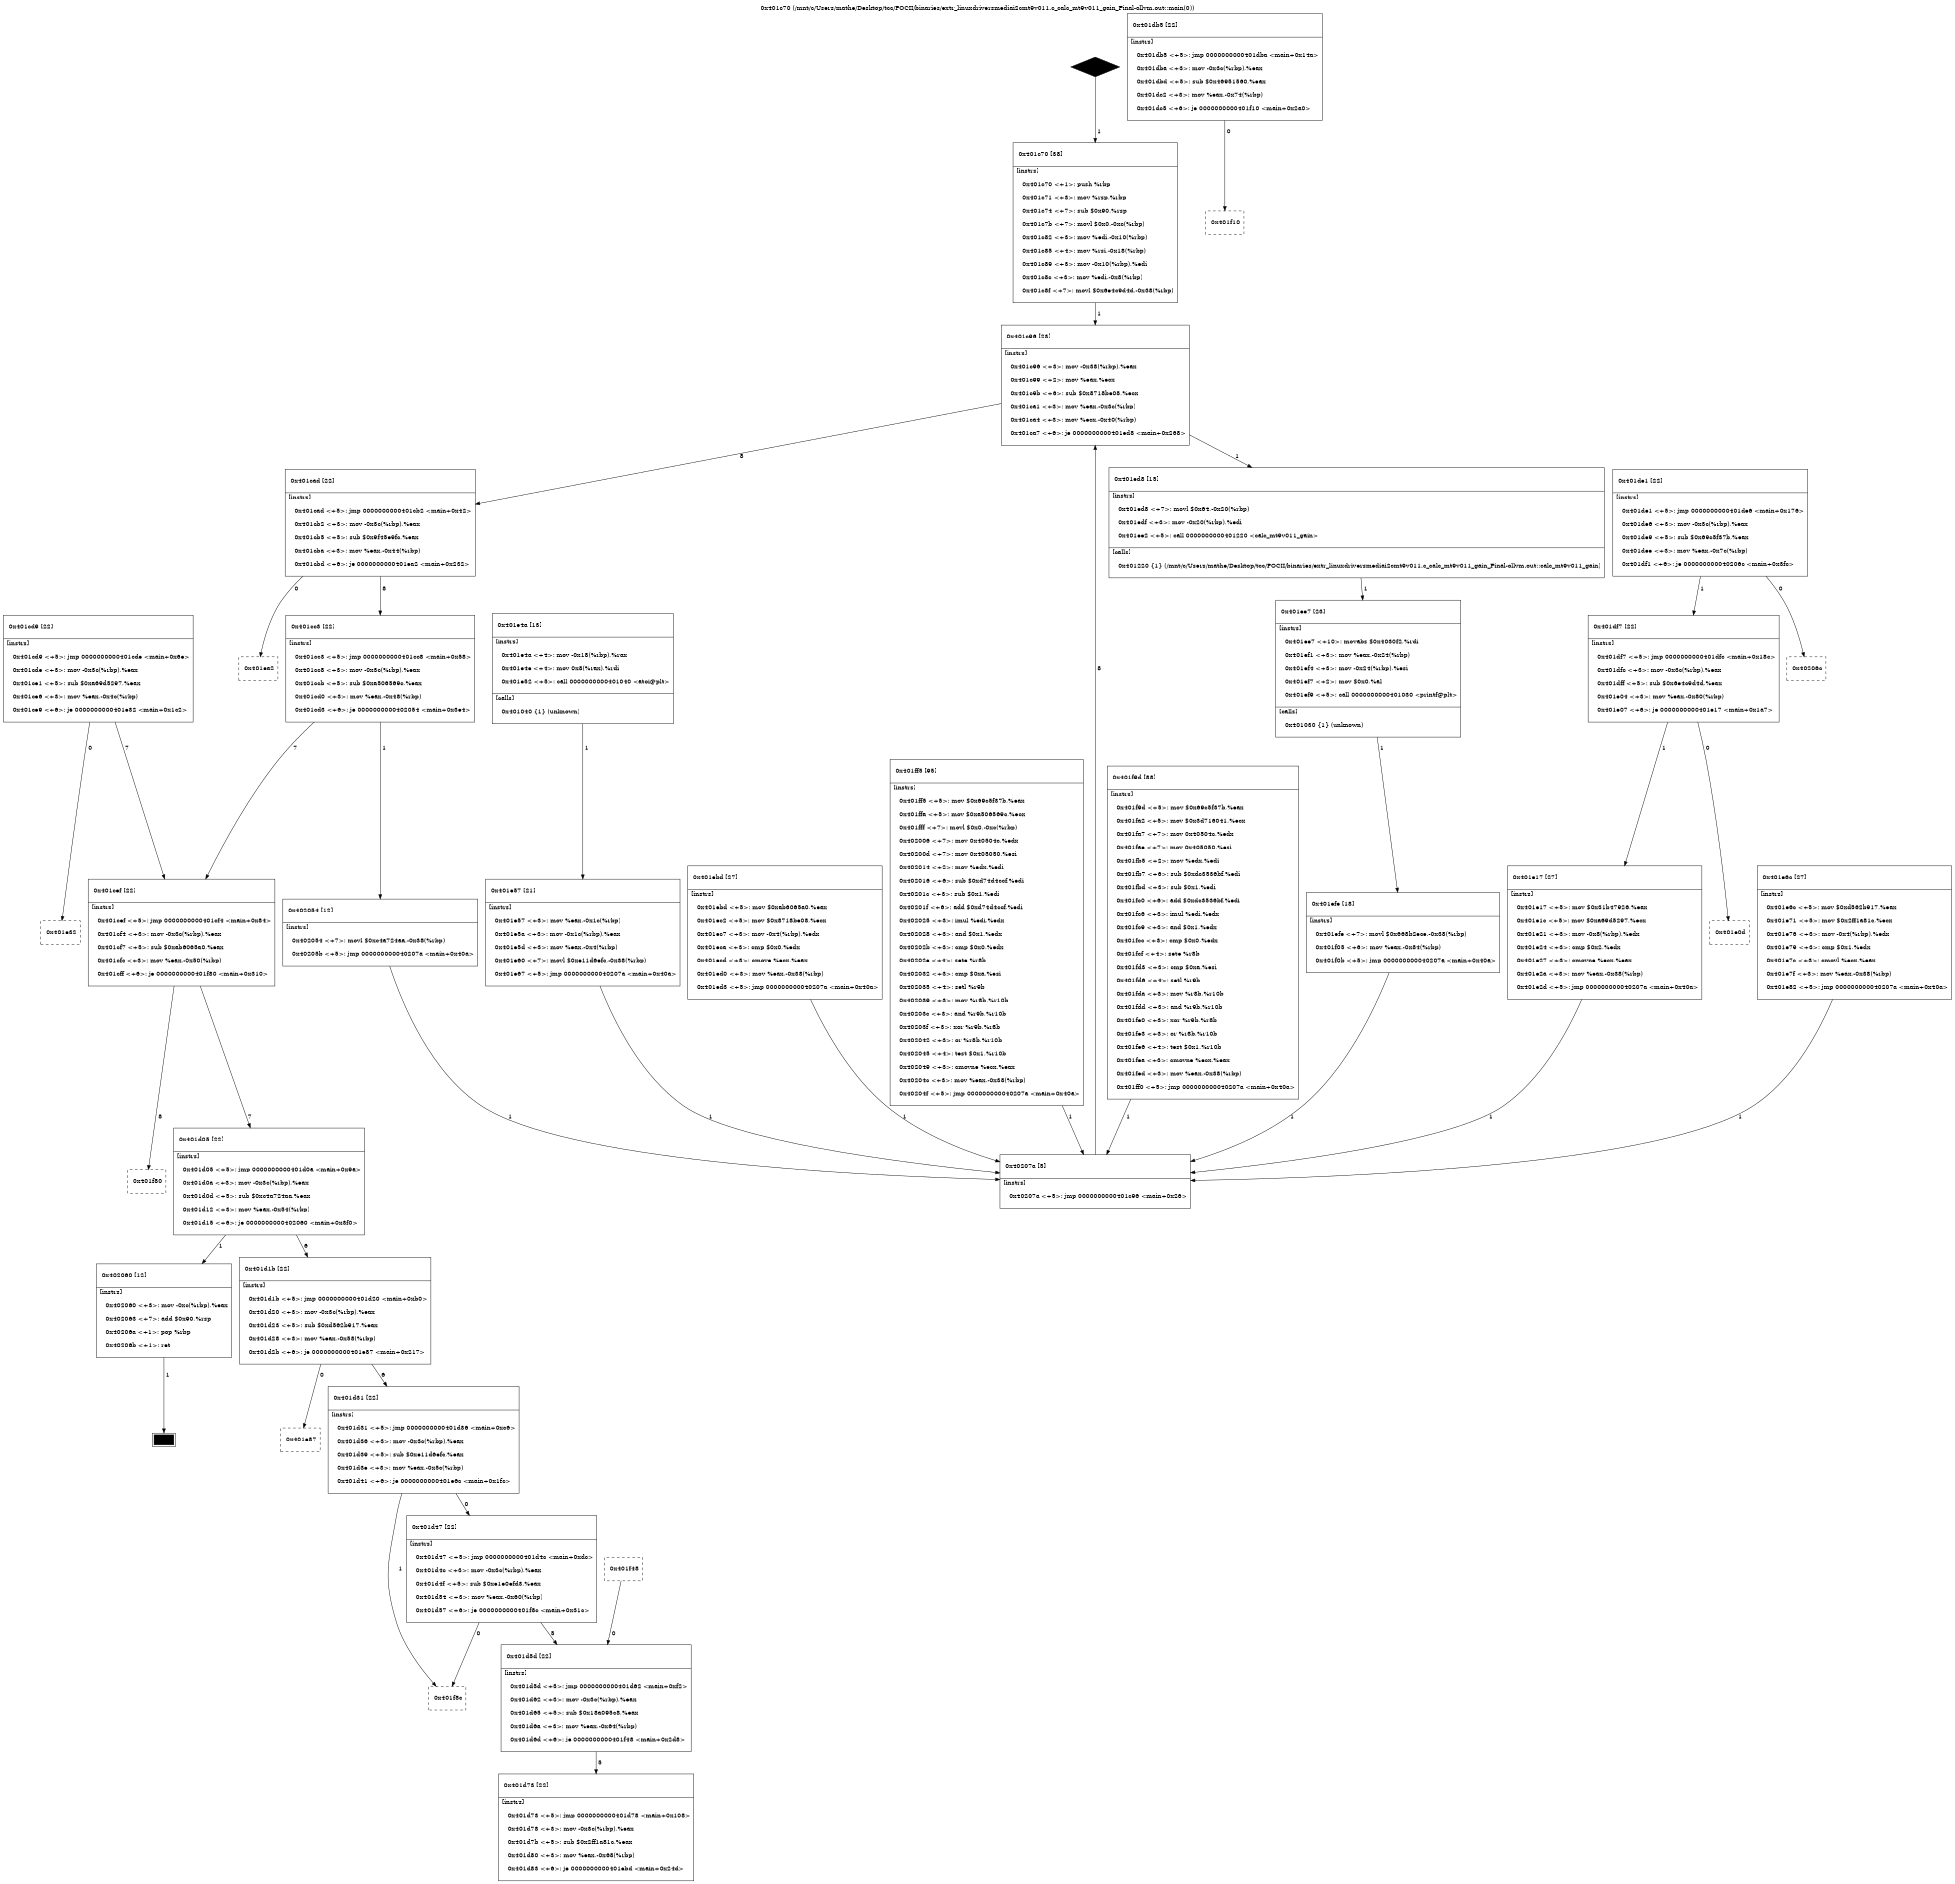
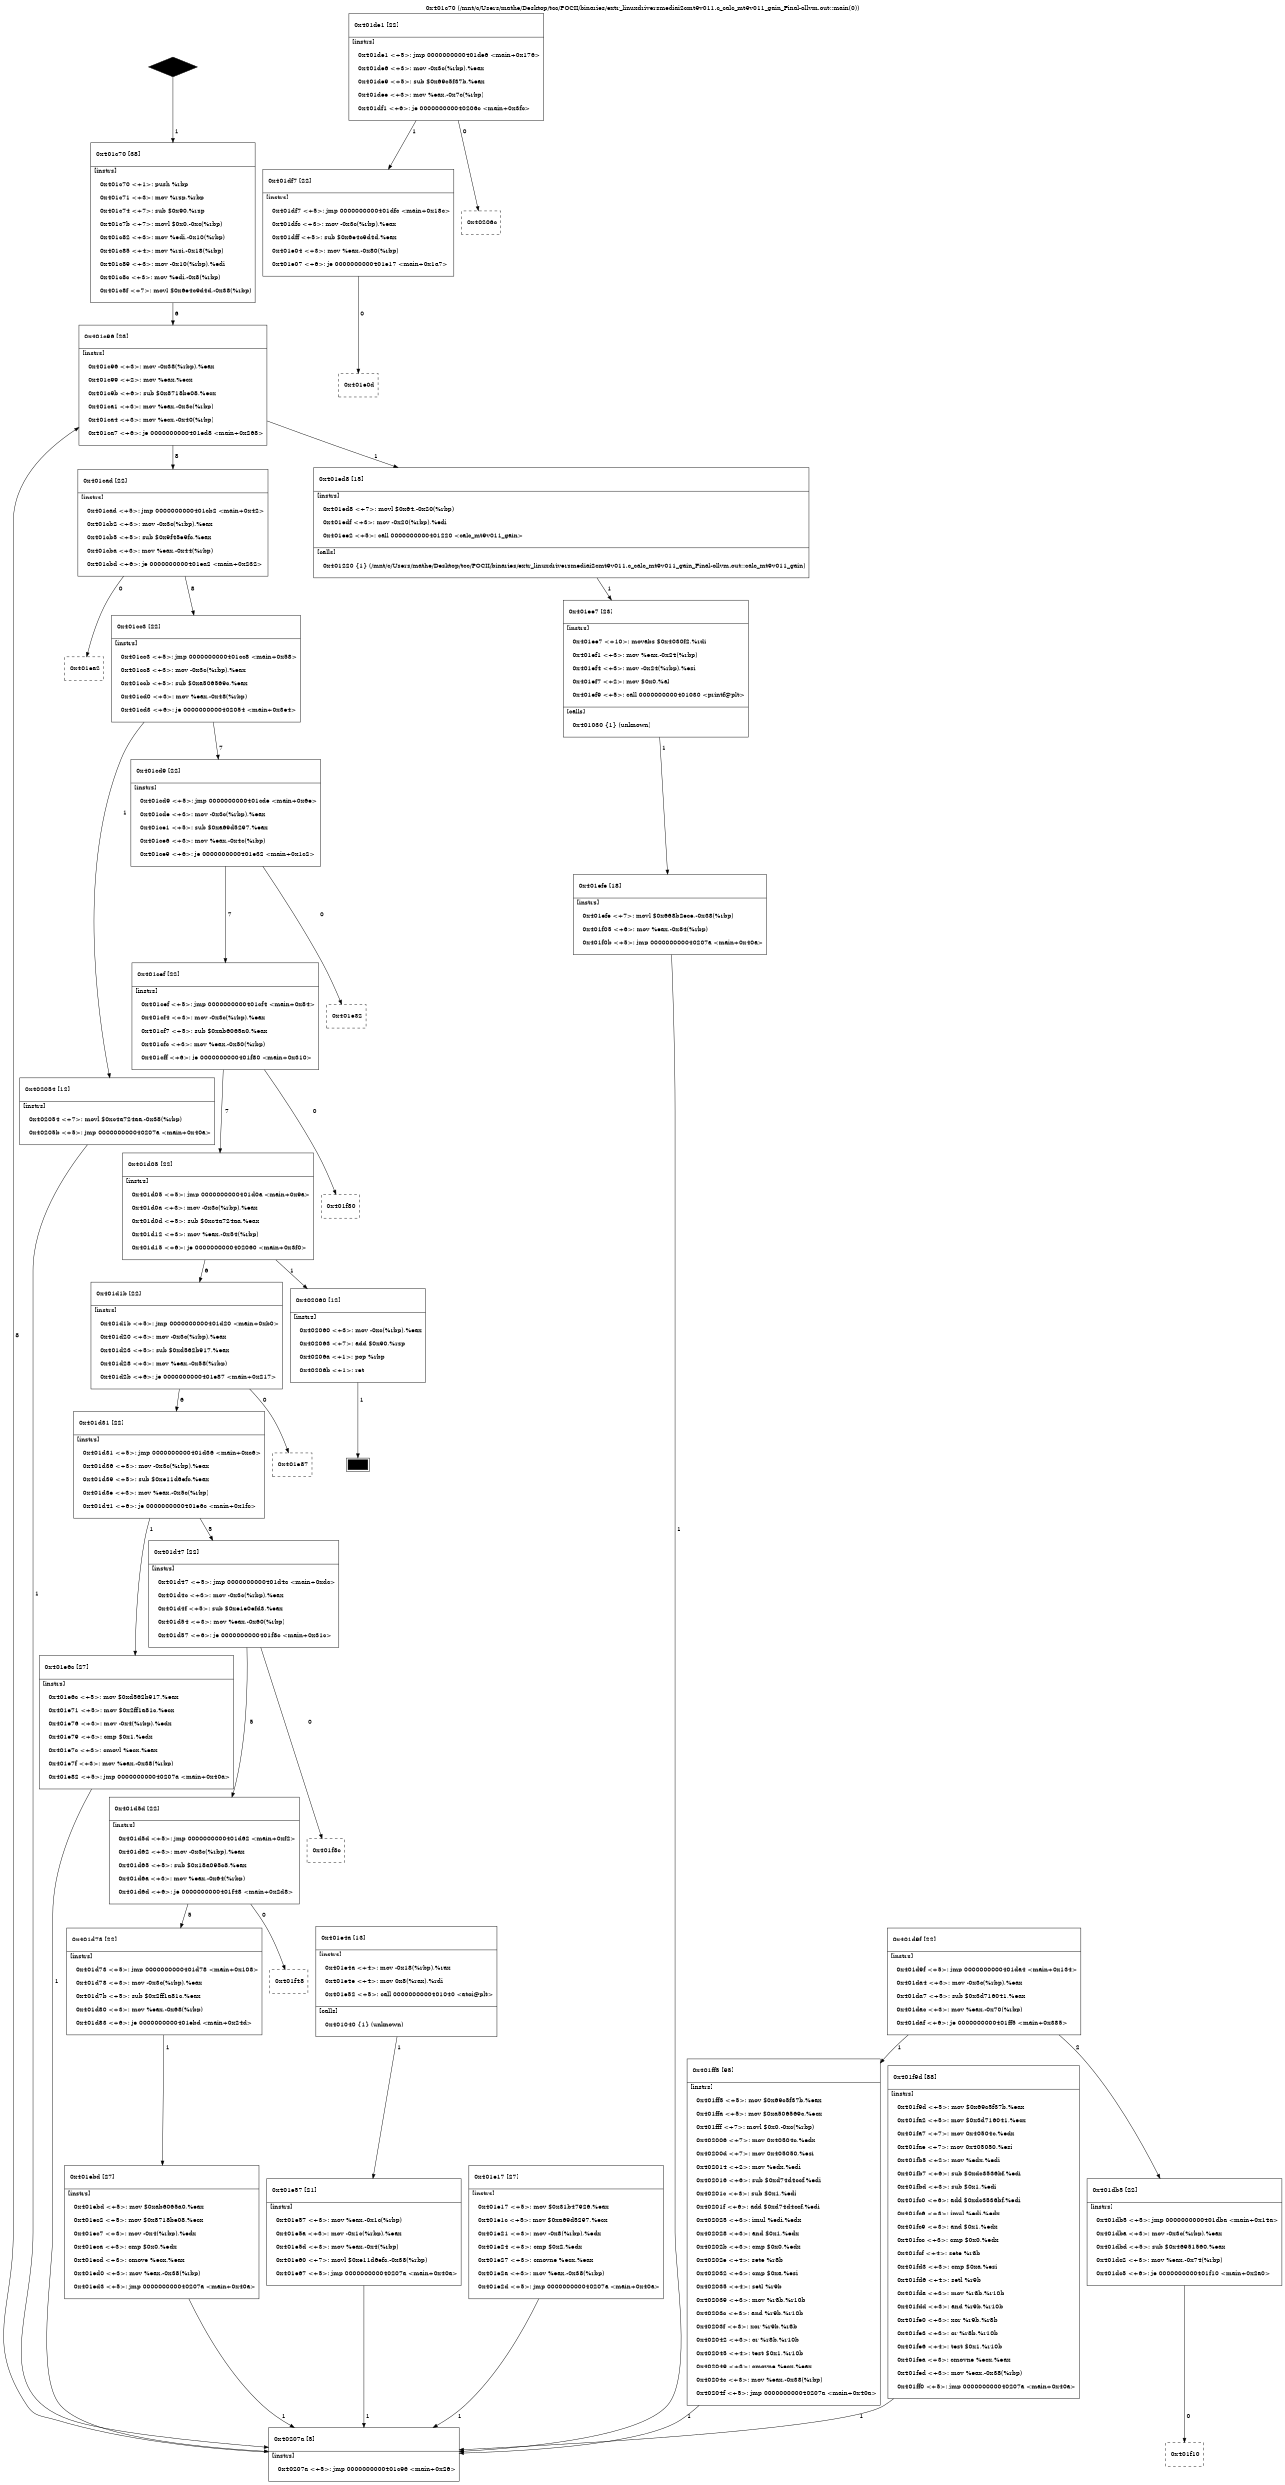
(1098, 314) -> (176, 314)
(1647, 792) -> none
(254, 794) -> (216, 739)
(159, 1117) -> (314, 1111)
(466, 1504) -> (209, 1529)
(390, 1593) -> (139, 1584)
(615, 1611) -> (270, 1933)
none -> (984, 1981)
none -> (163, 2098)
